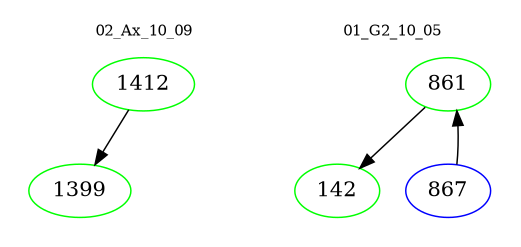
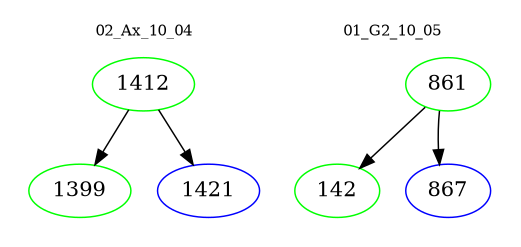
(144, 32) -> (144, 32)
(458, 145) -> (438, 130)
none -> (209, 191)
